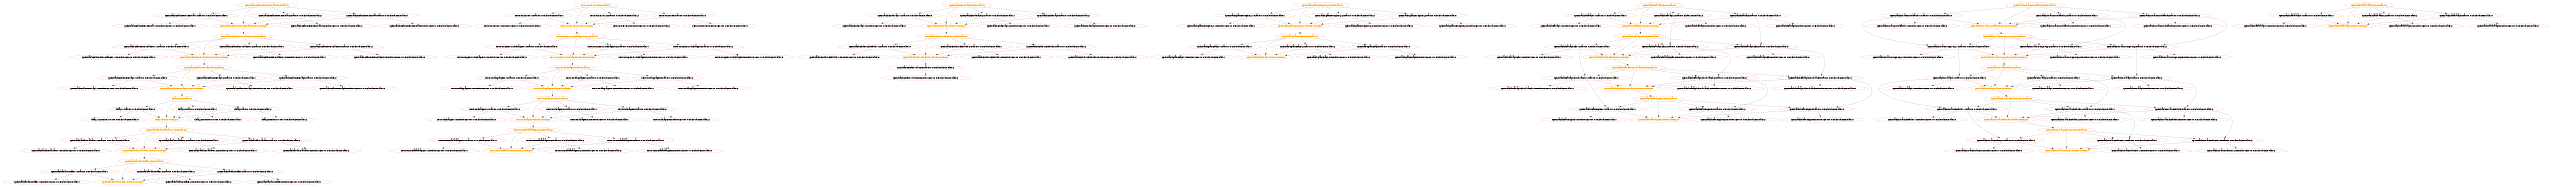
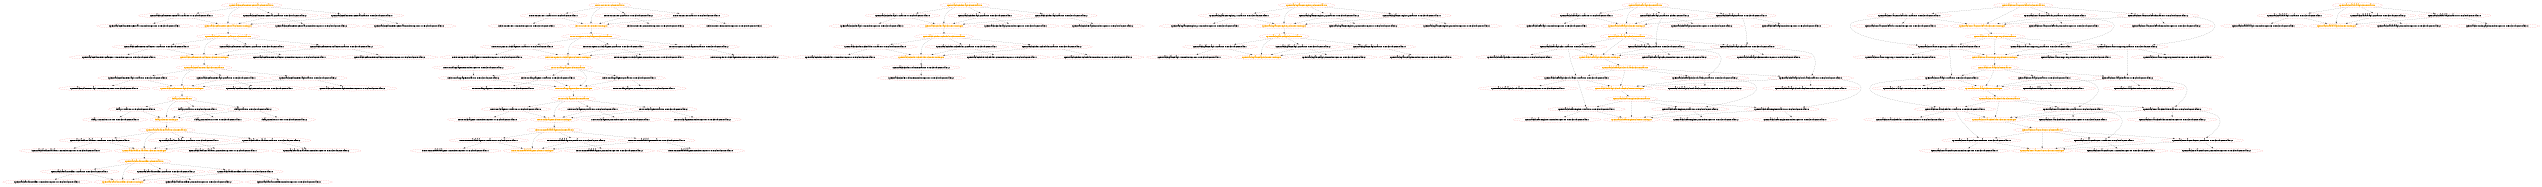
(2508, 26) -> (2497, 26)
(687, 83) -> (474, 72)
